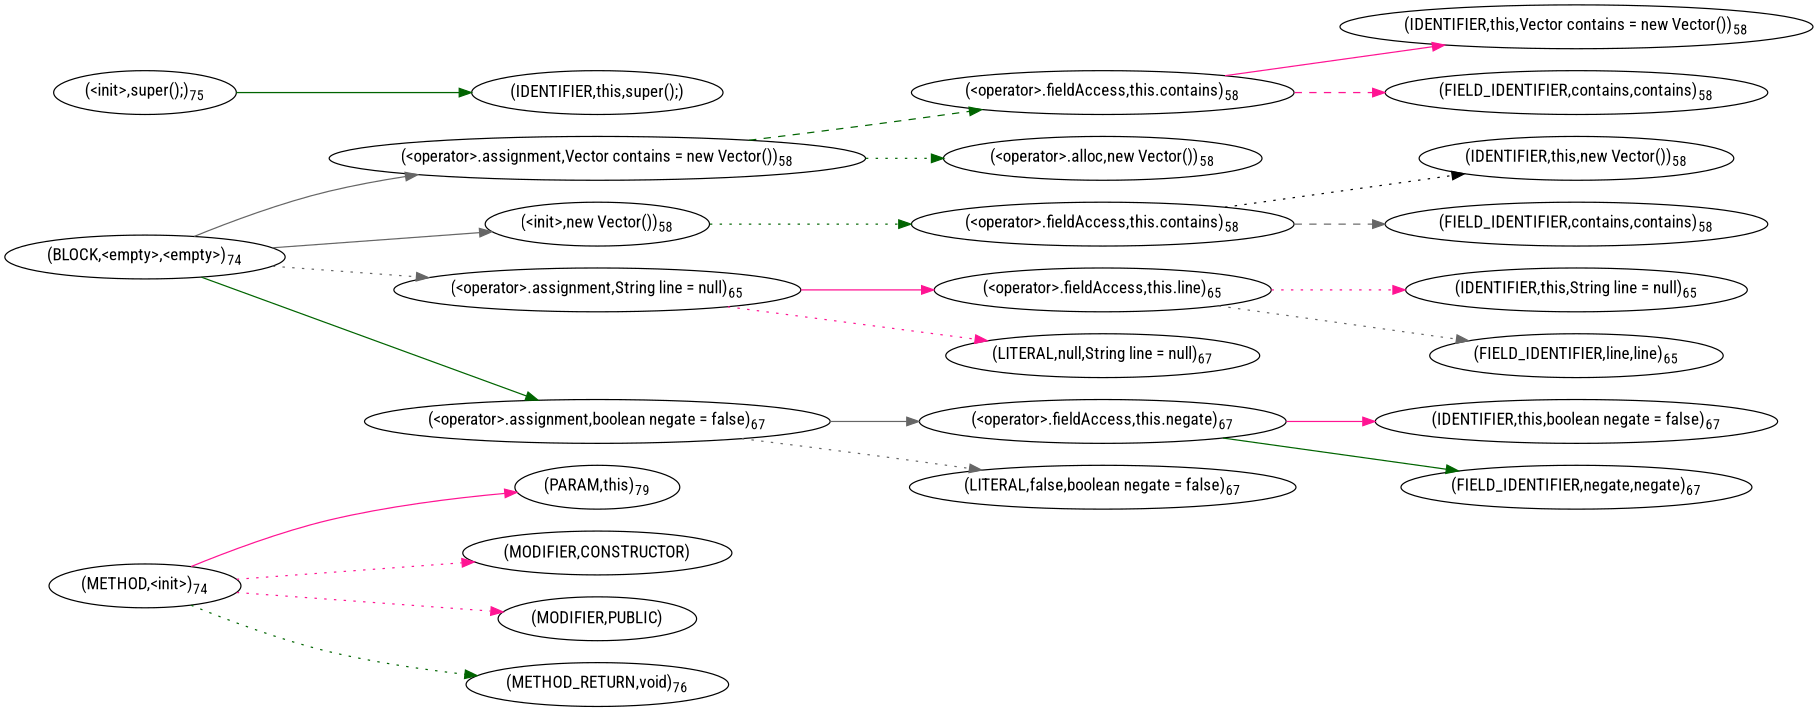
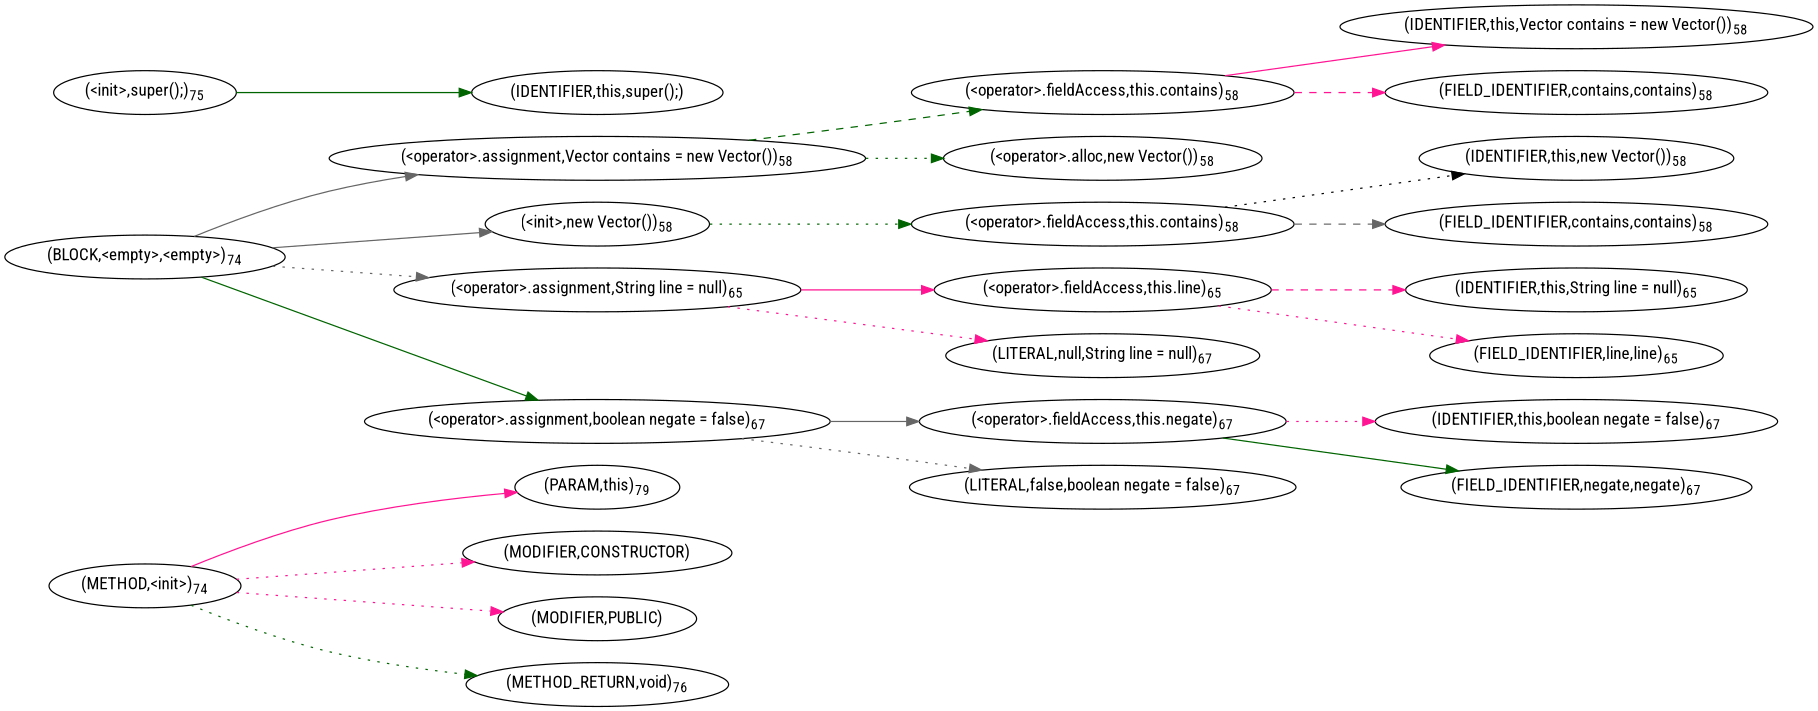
(1332, 290) -> (1332, 290)
(1337, 322) -> (1337, 322)
(1325, 421) -> (1325, 421)
